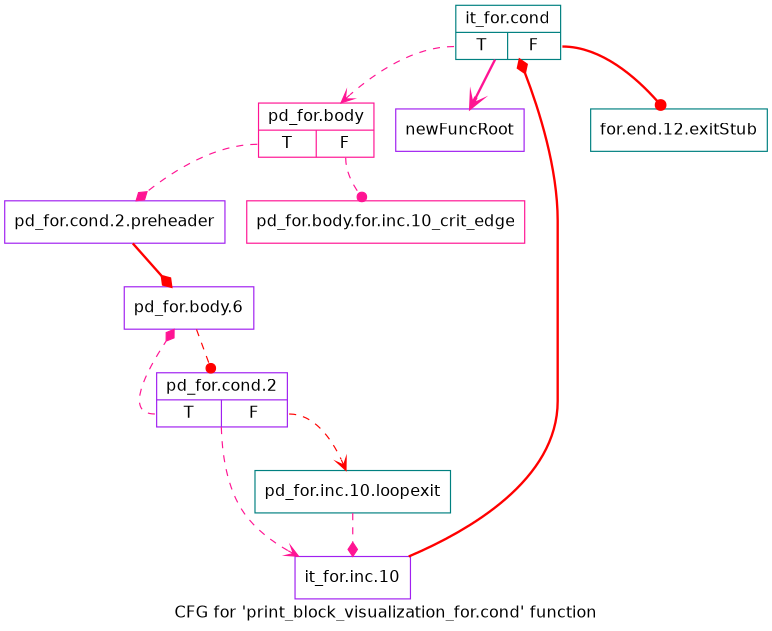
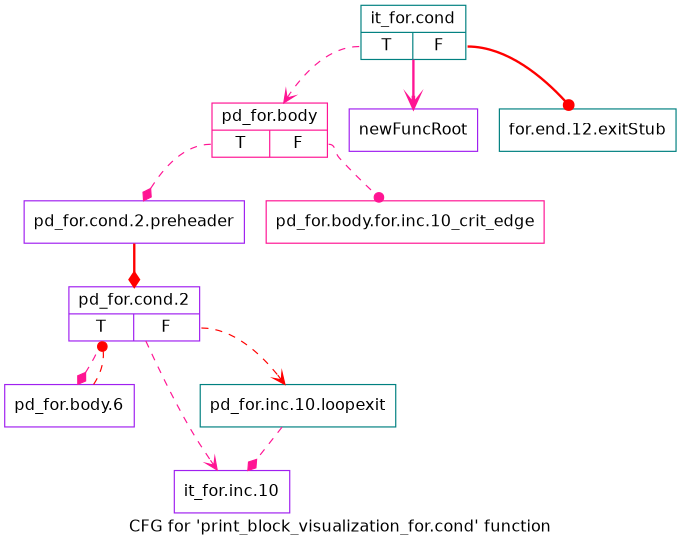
(147, 260) -> (134, 258)
(558, 348) -> none
